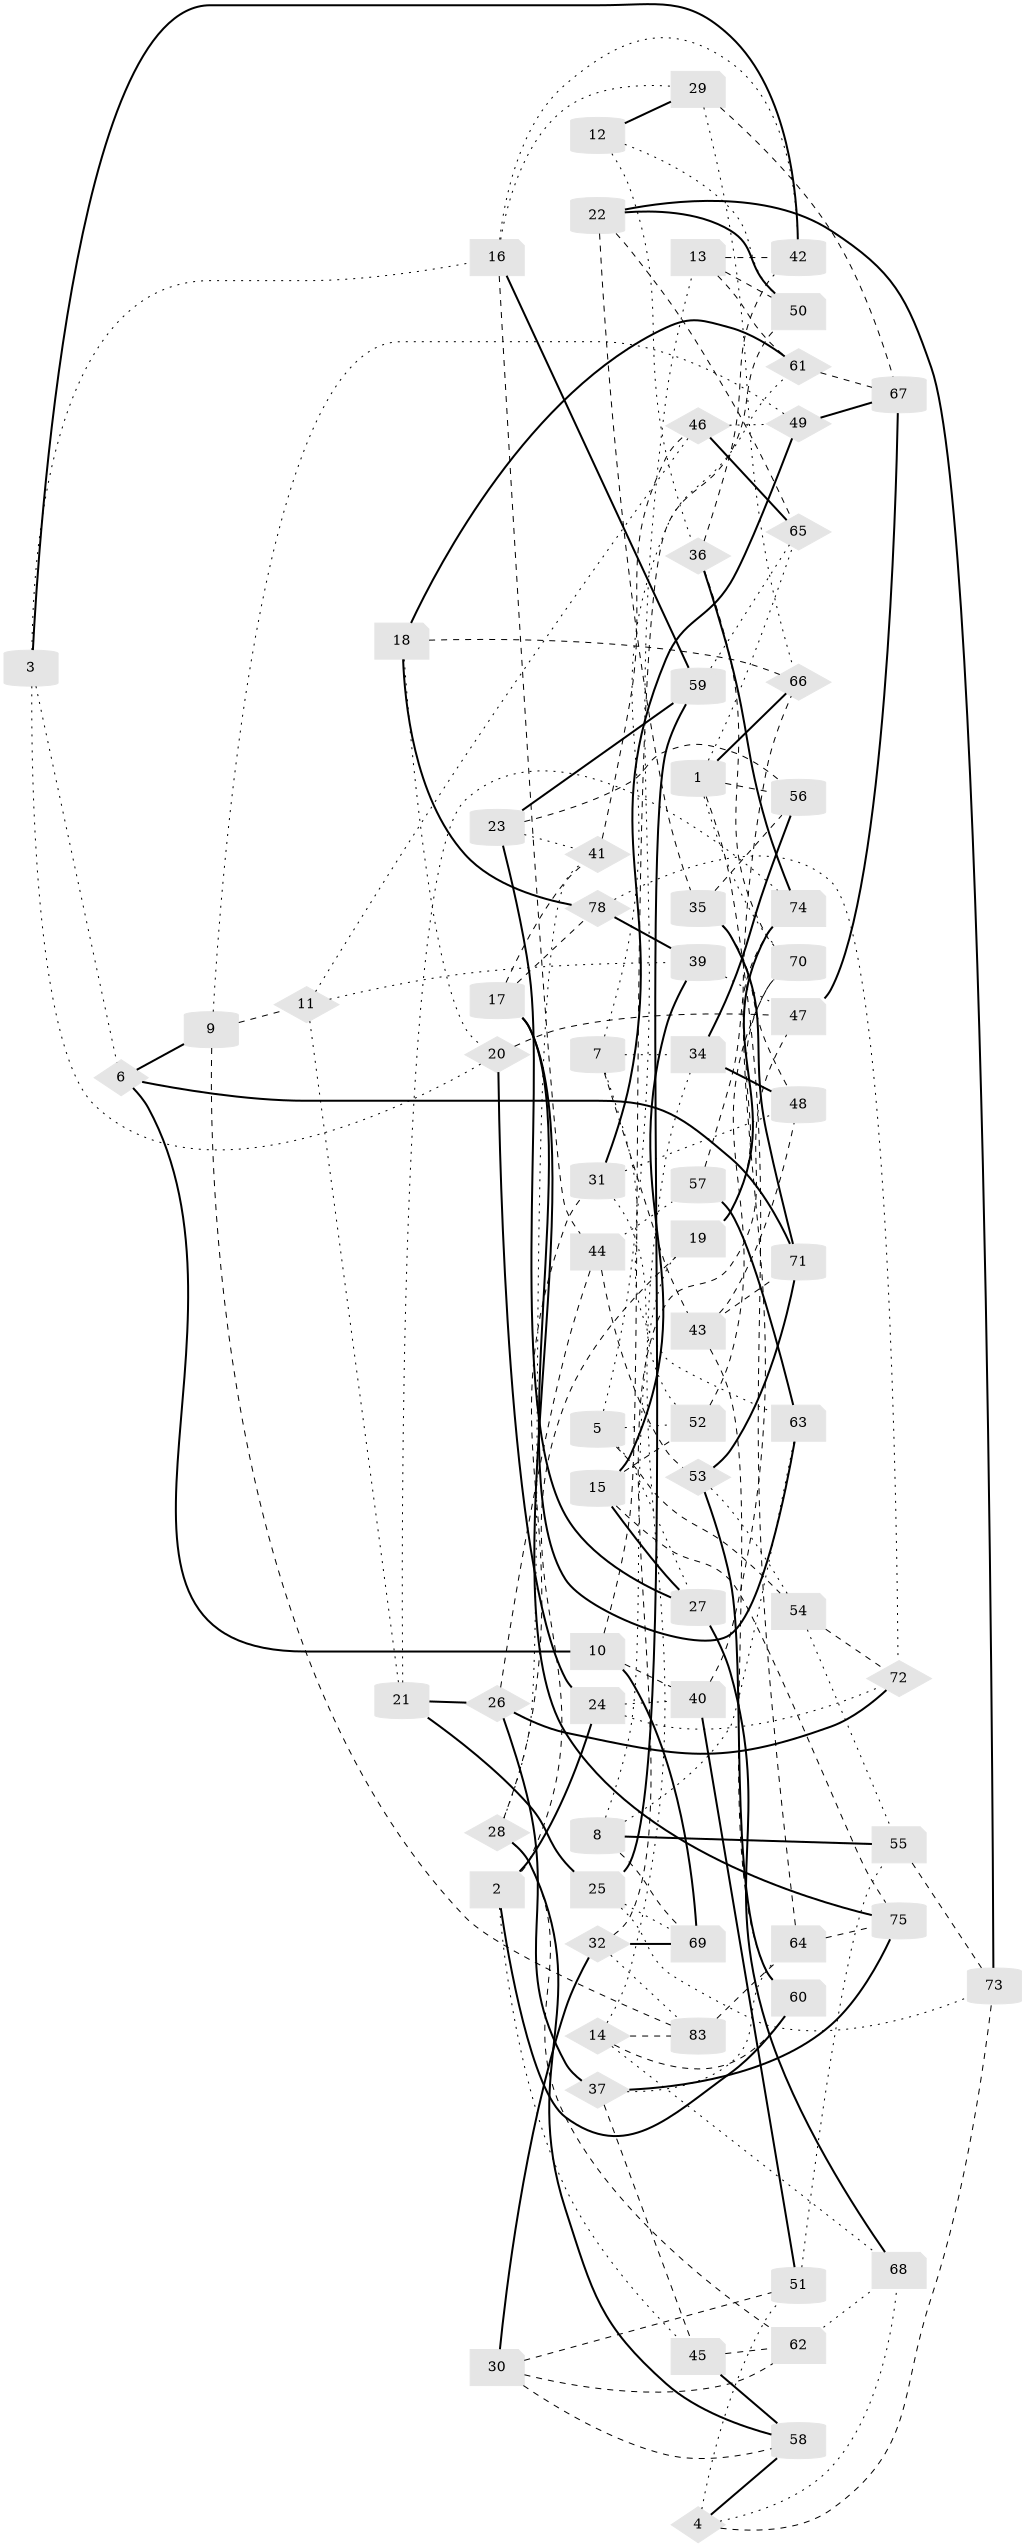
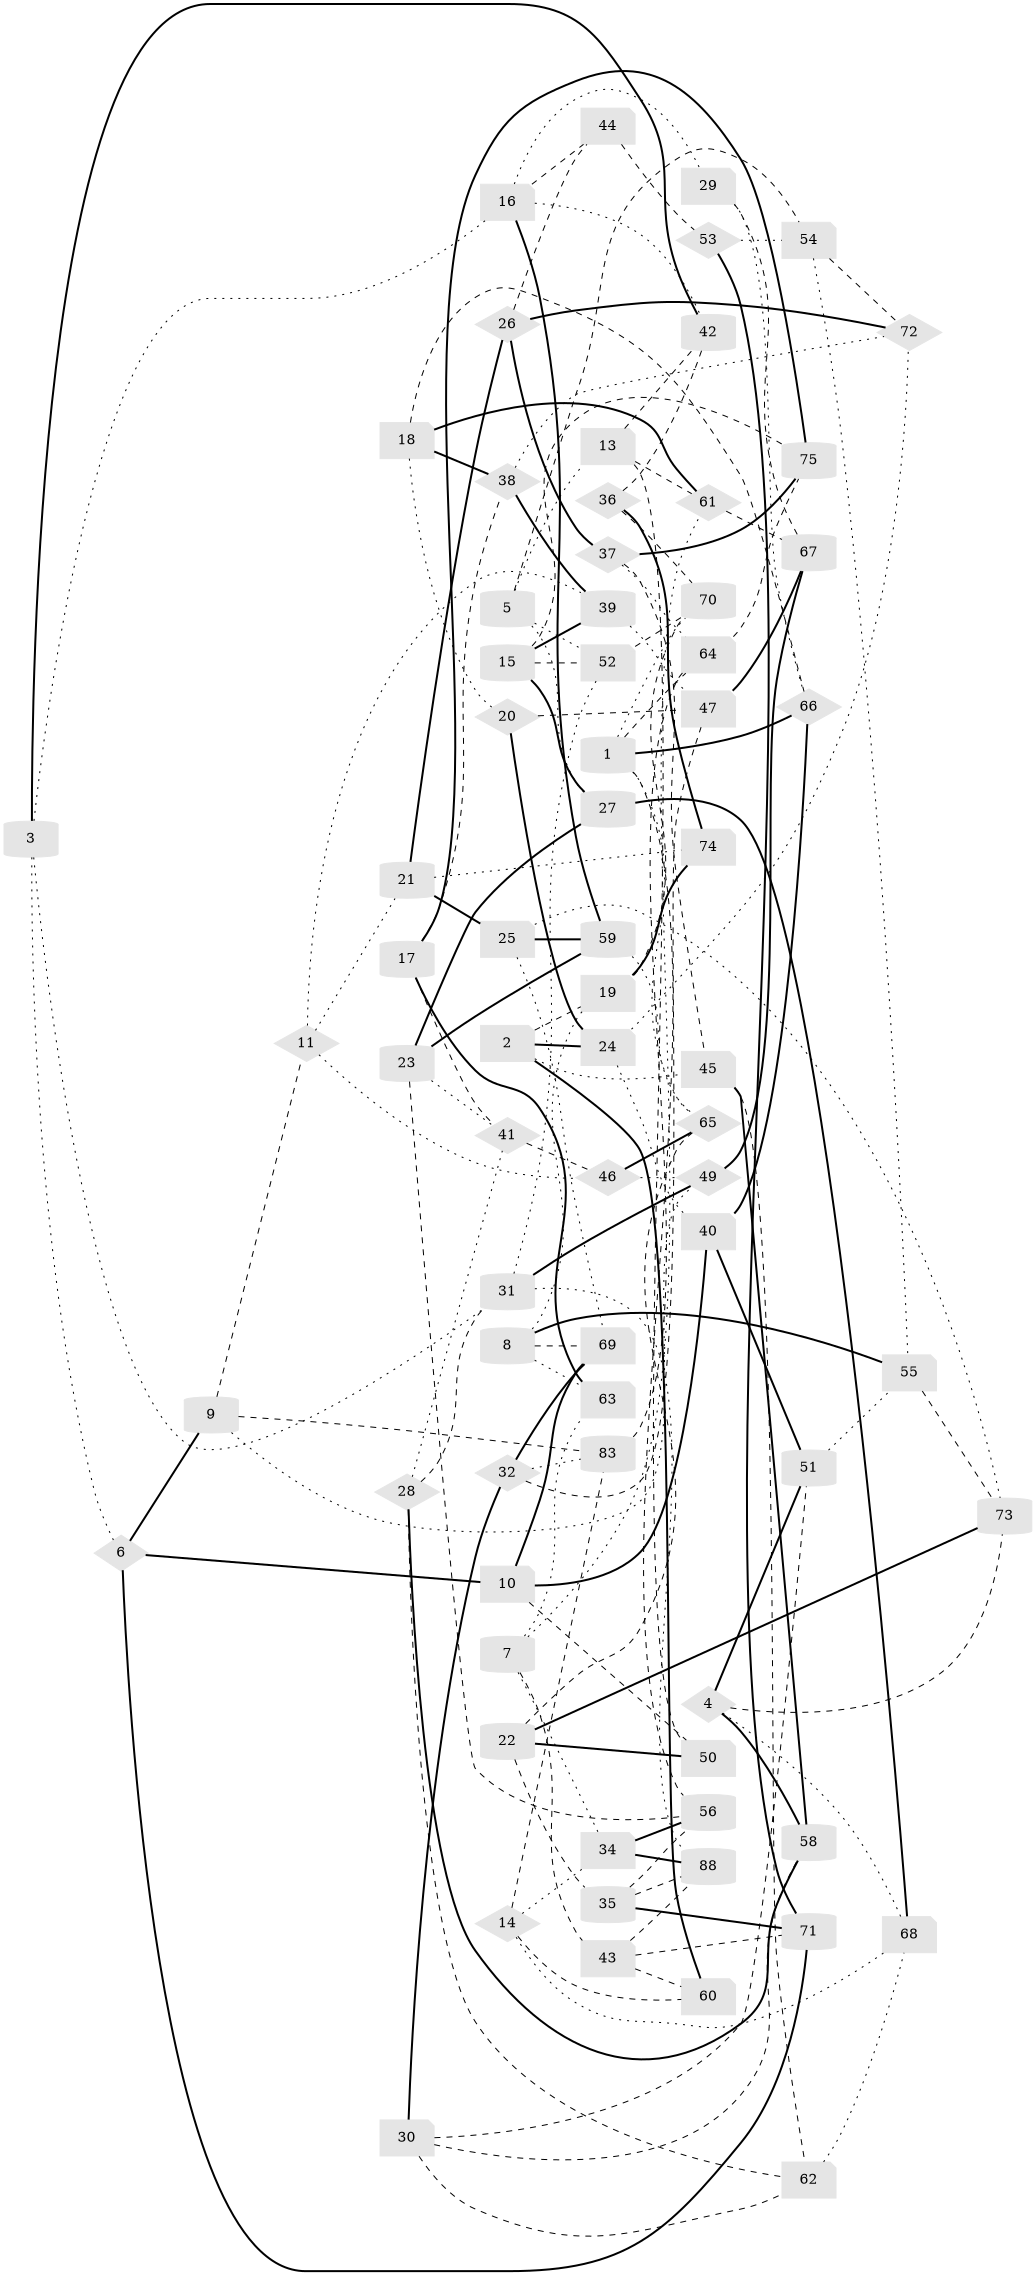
(598, 135) -> none
(598, 908) -> (508, 482)
(90, 1099) -> (119, 1323)
(799, 1105) -> (709, 1867)
(698, 1185) -> none
(755, 1190) -> (787, 985)
(648, 1675) -> (679, 1450)
(739, 1736) -> none
(729, 2402) -> (758, 1588)
